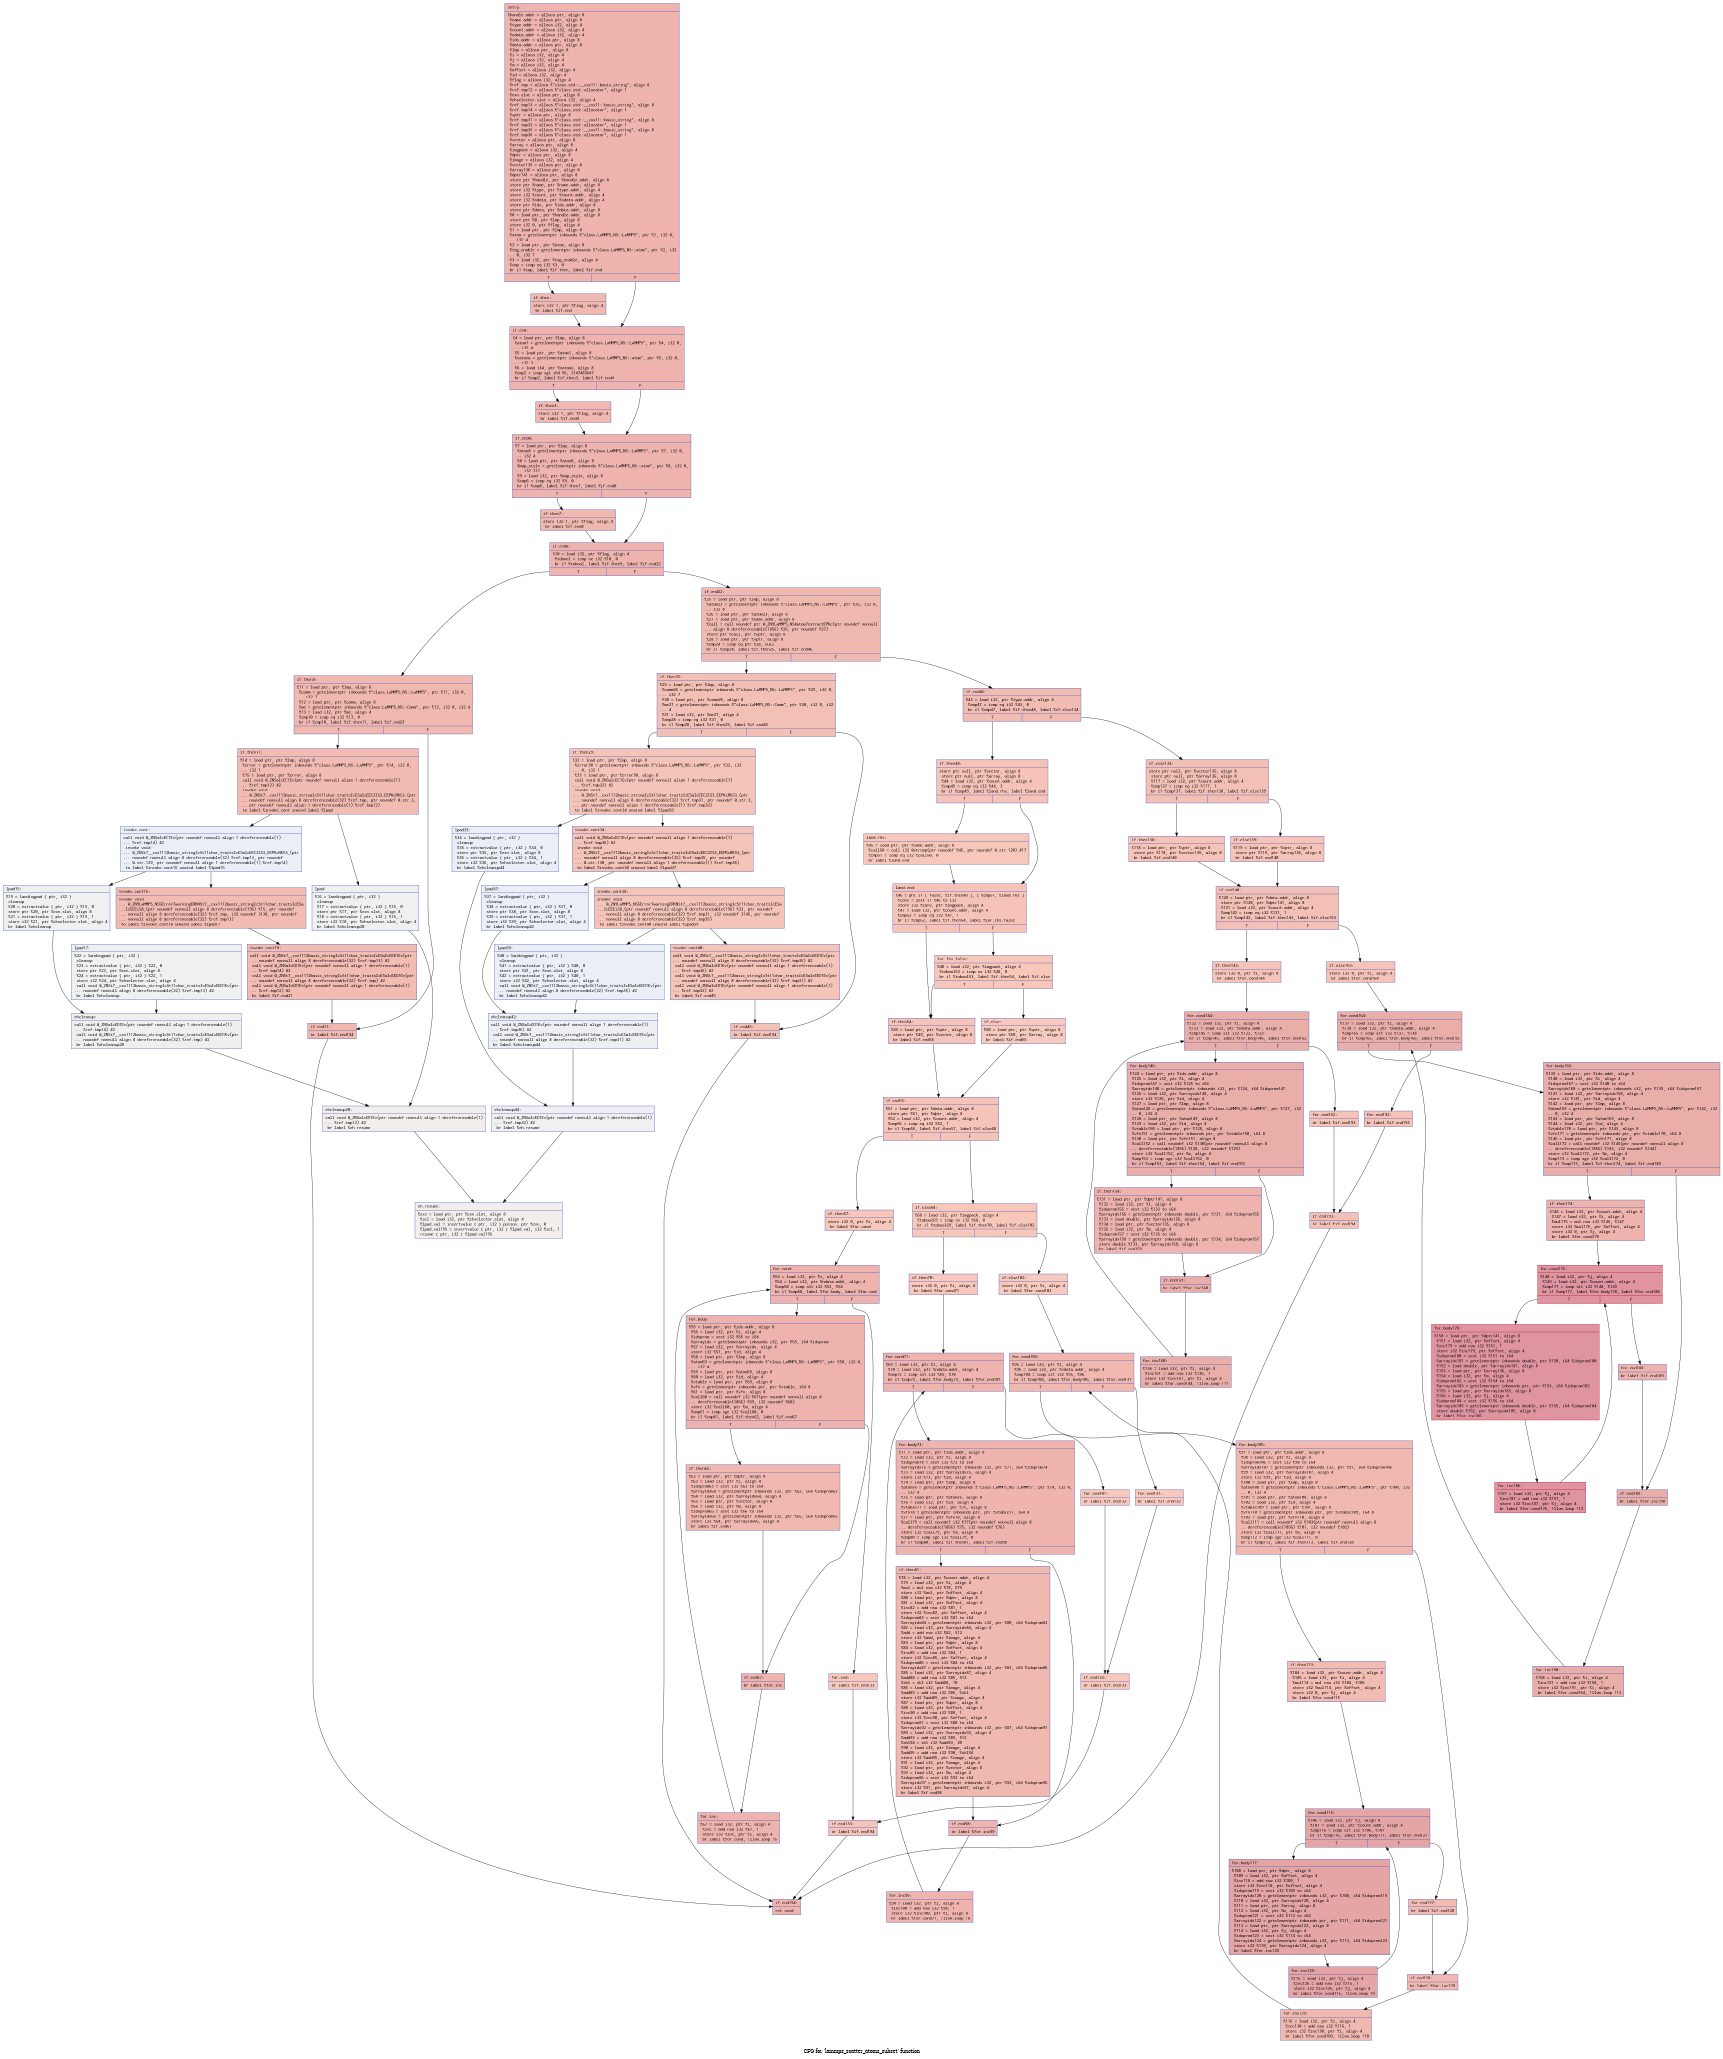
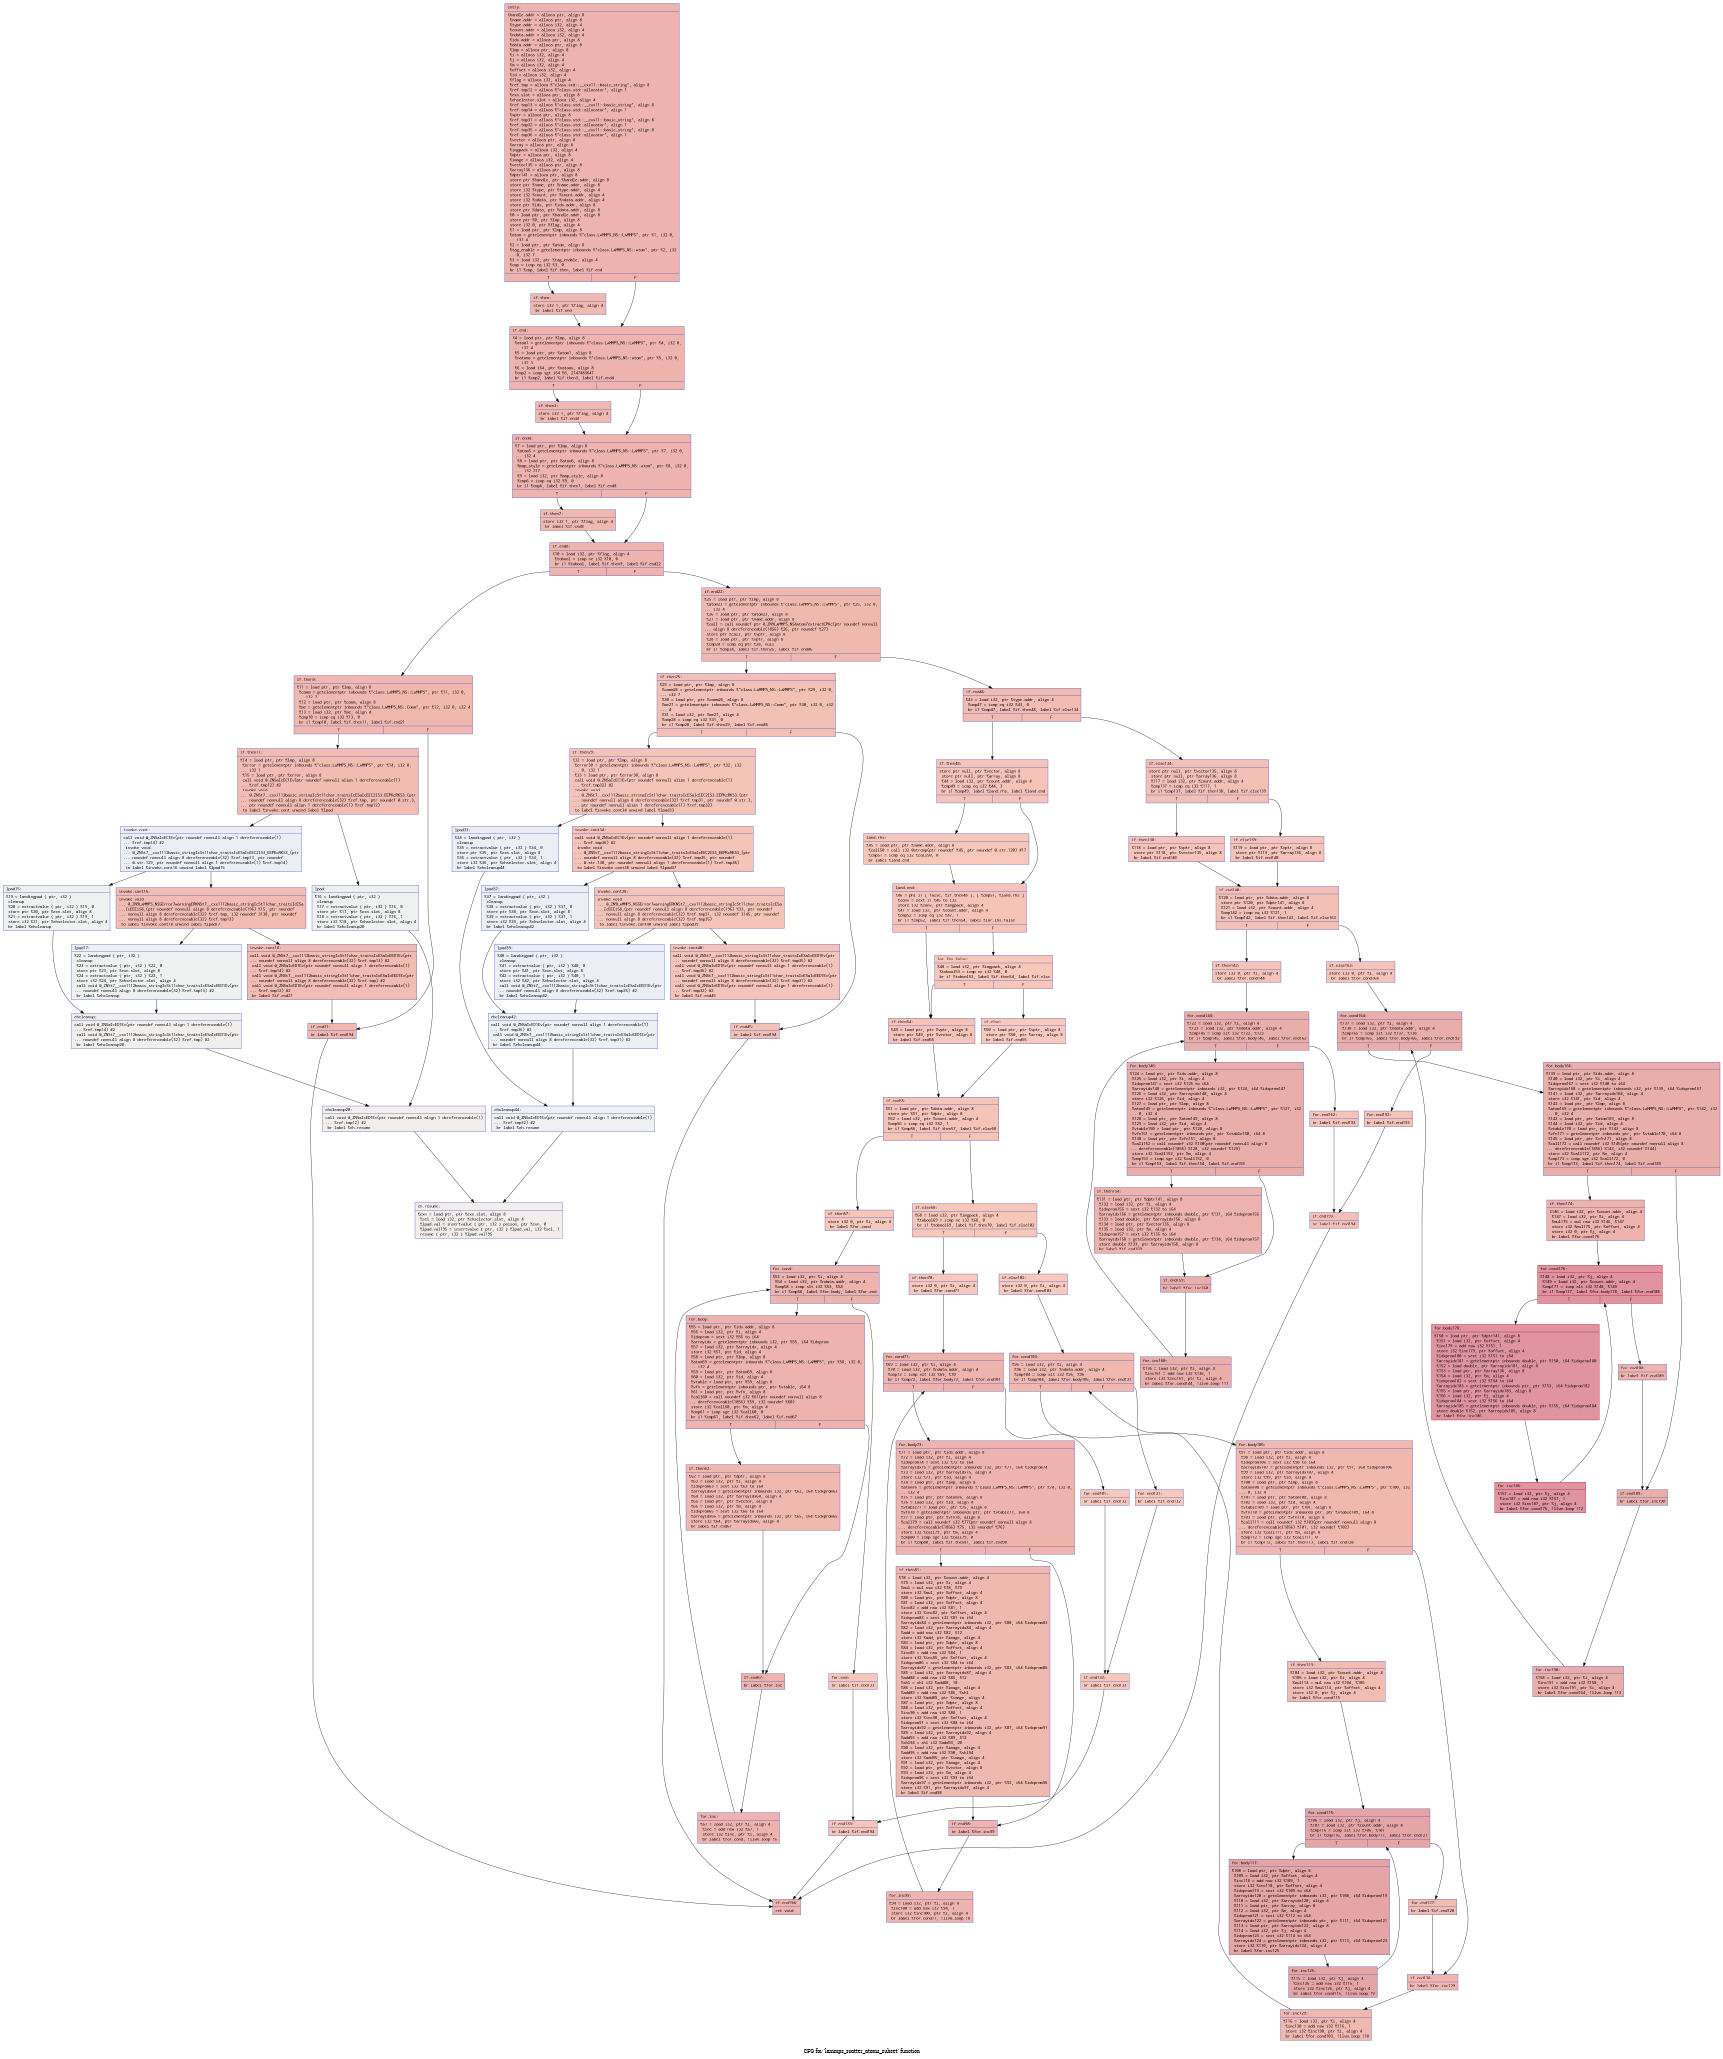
none -> (188, 935)
